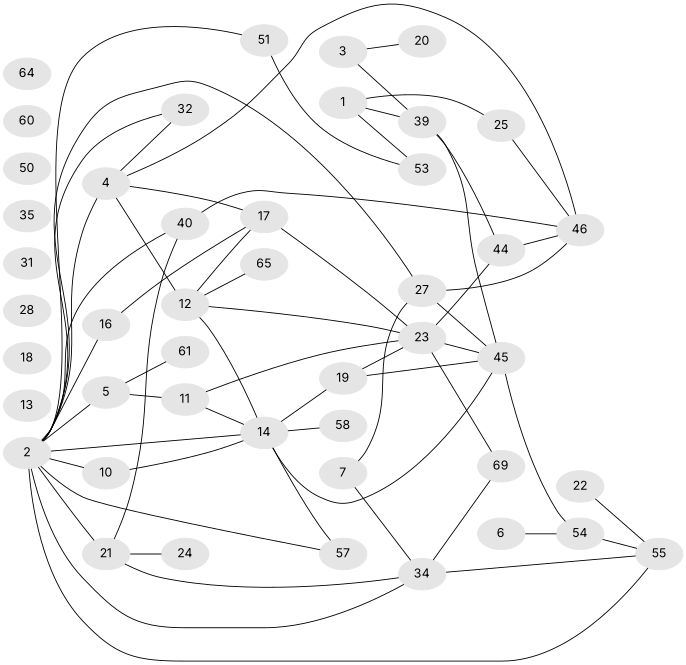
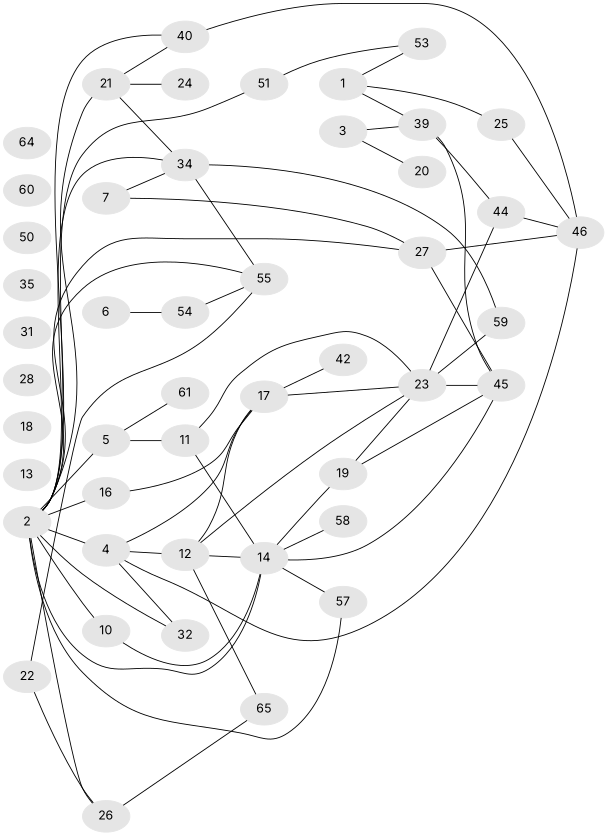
none -> (343, 360)
(528, 451) -> none
(501, 466) -> (501, 323)
none -> (106, 816)
